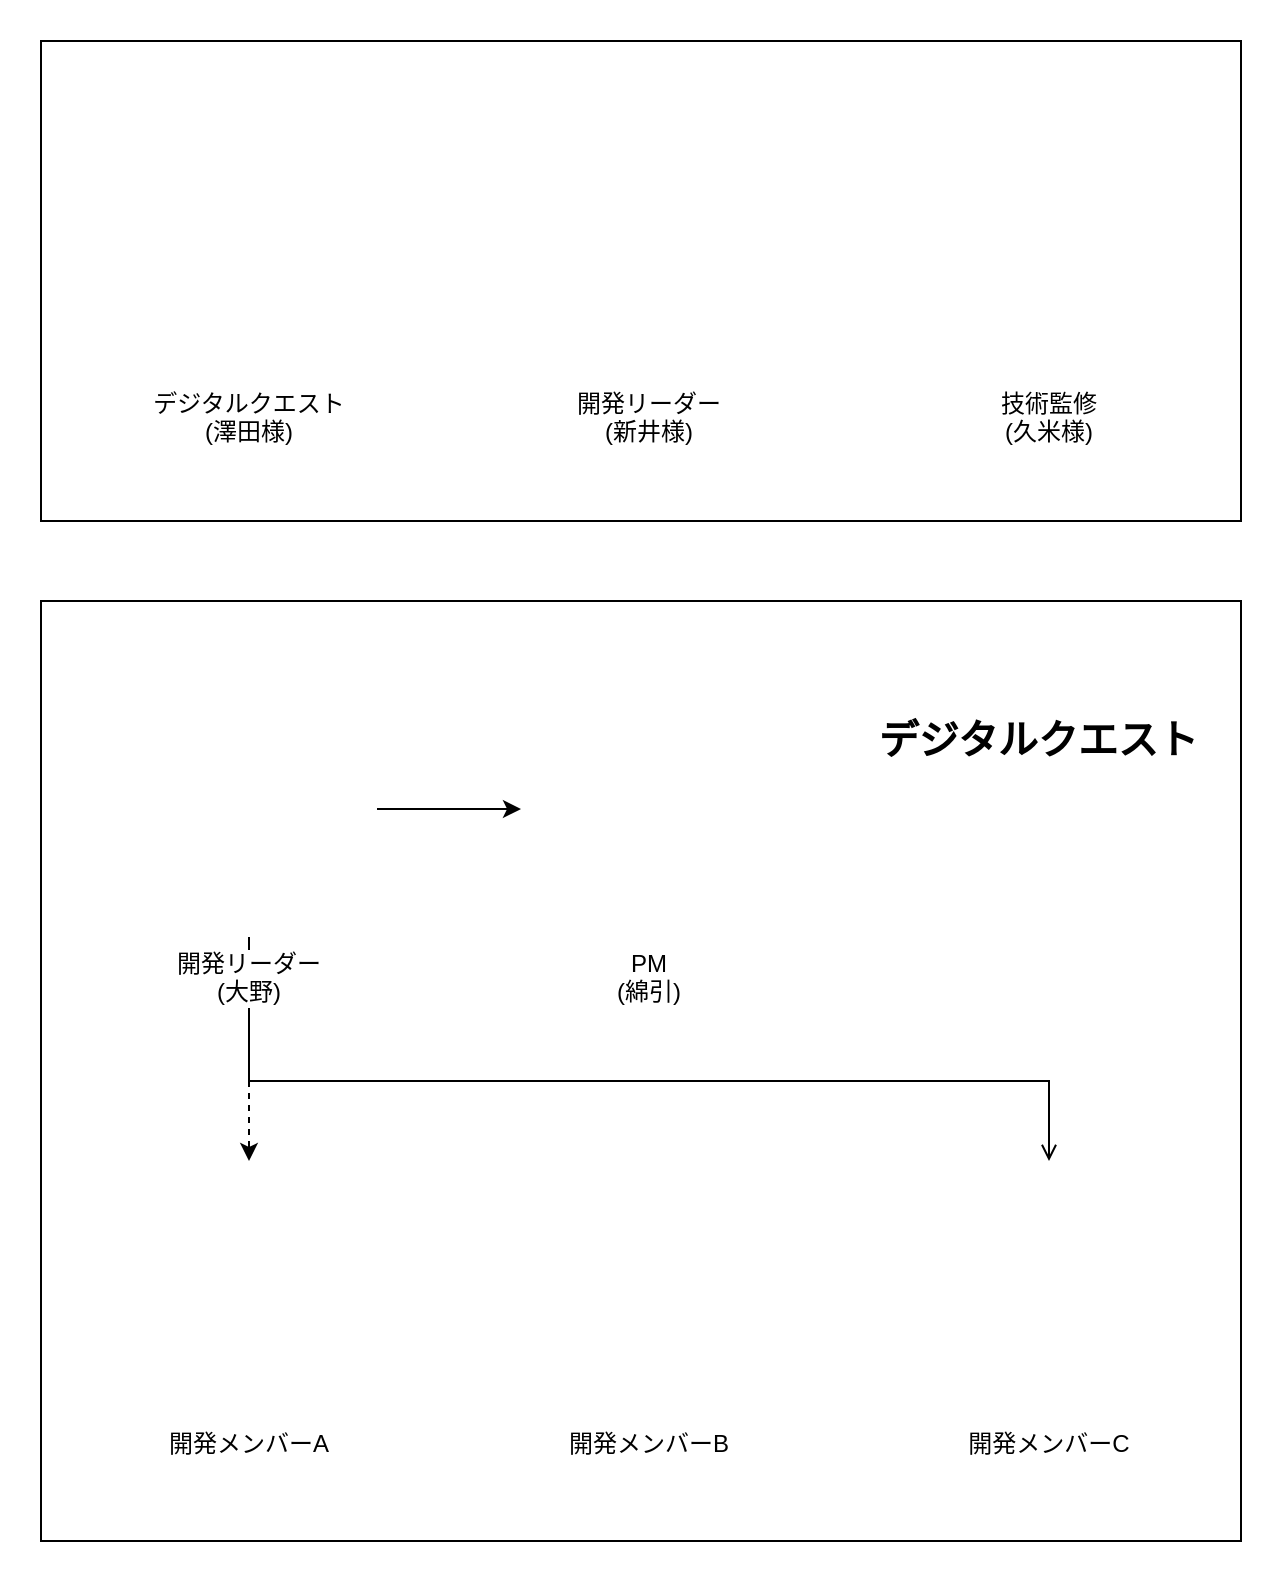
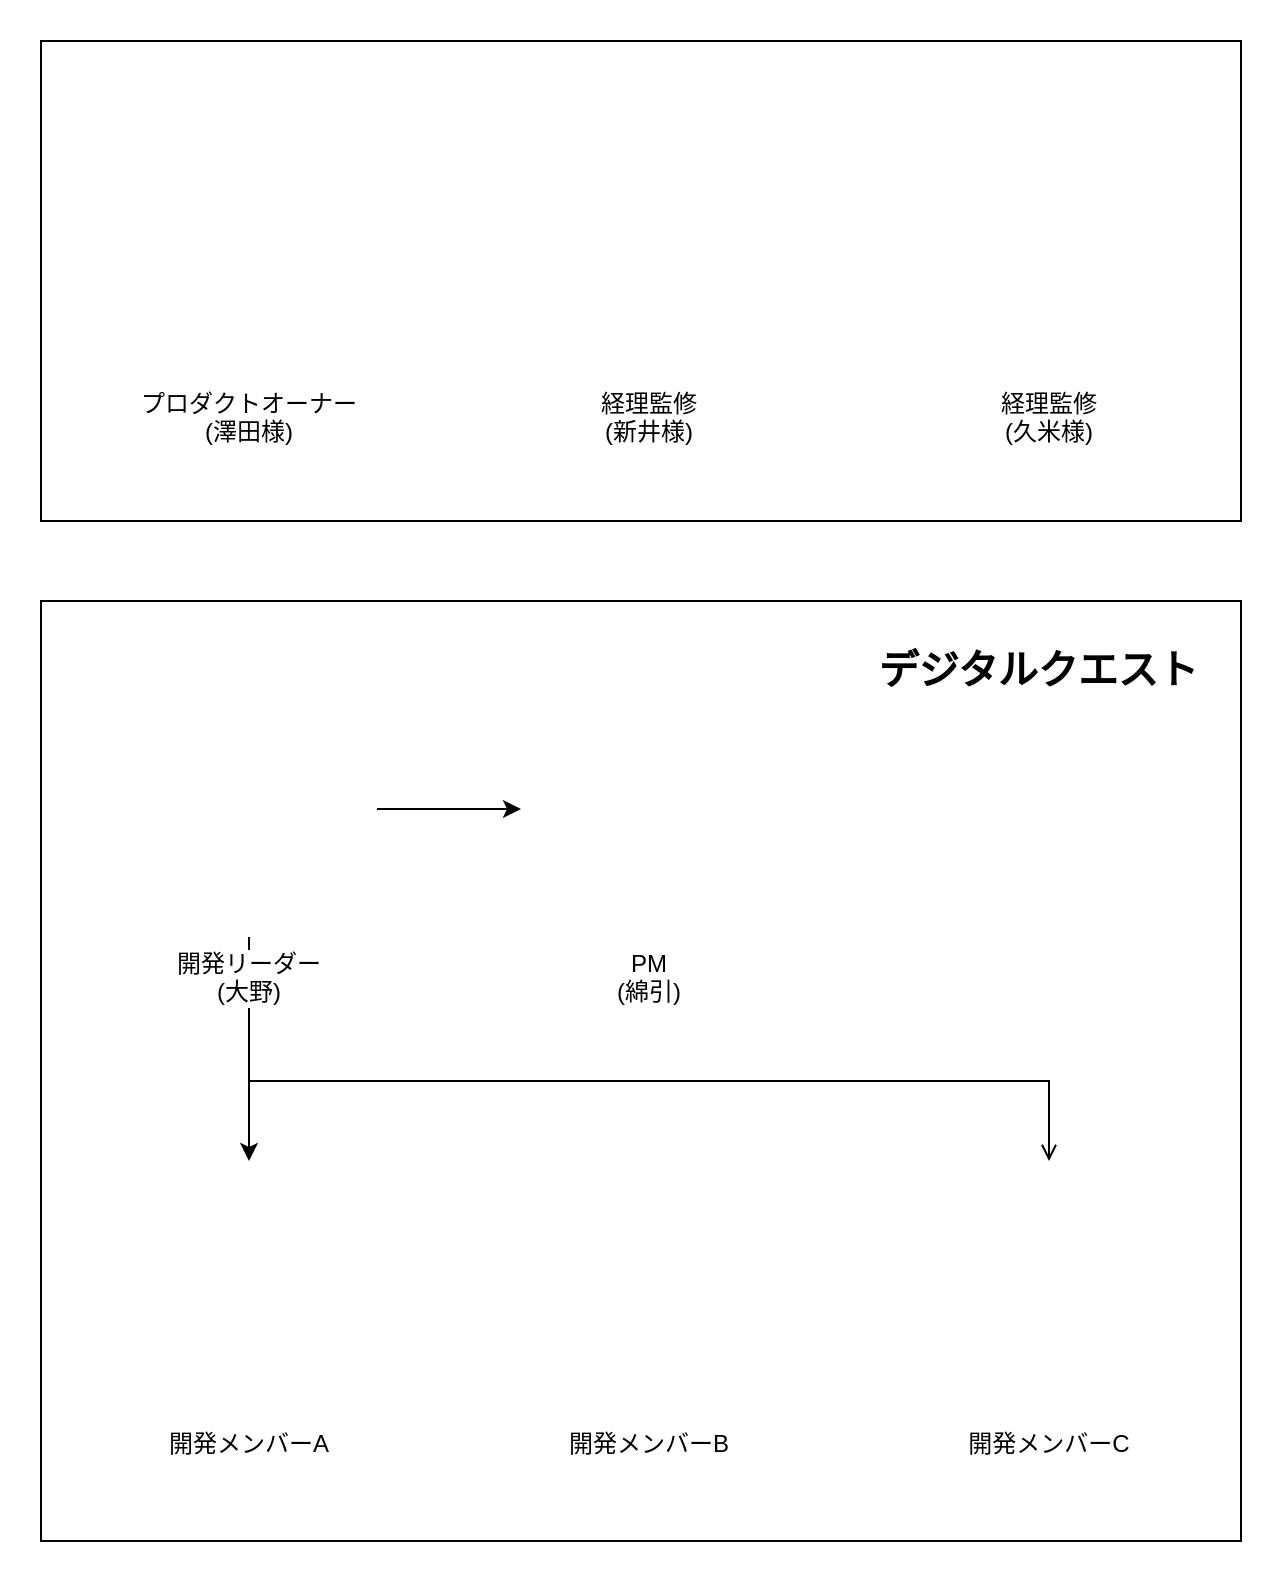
(250, 420) -> (250, 420)
(650, 420) -> (650, 420)
(1050, 420) -> (1050, 420)
(1021, 741) -> (1021, 671)
(249, 1113) -> (249, 1113)
